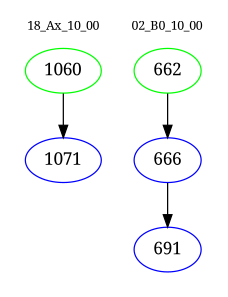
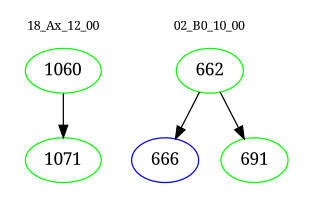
(63, 27) -> (63, 27)
(63, 160) -> (63, 160)
(168, 199) -> (229, 110)
(168, 250) -> (255, 160)
